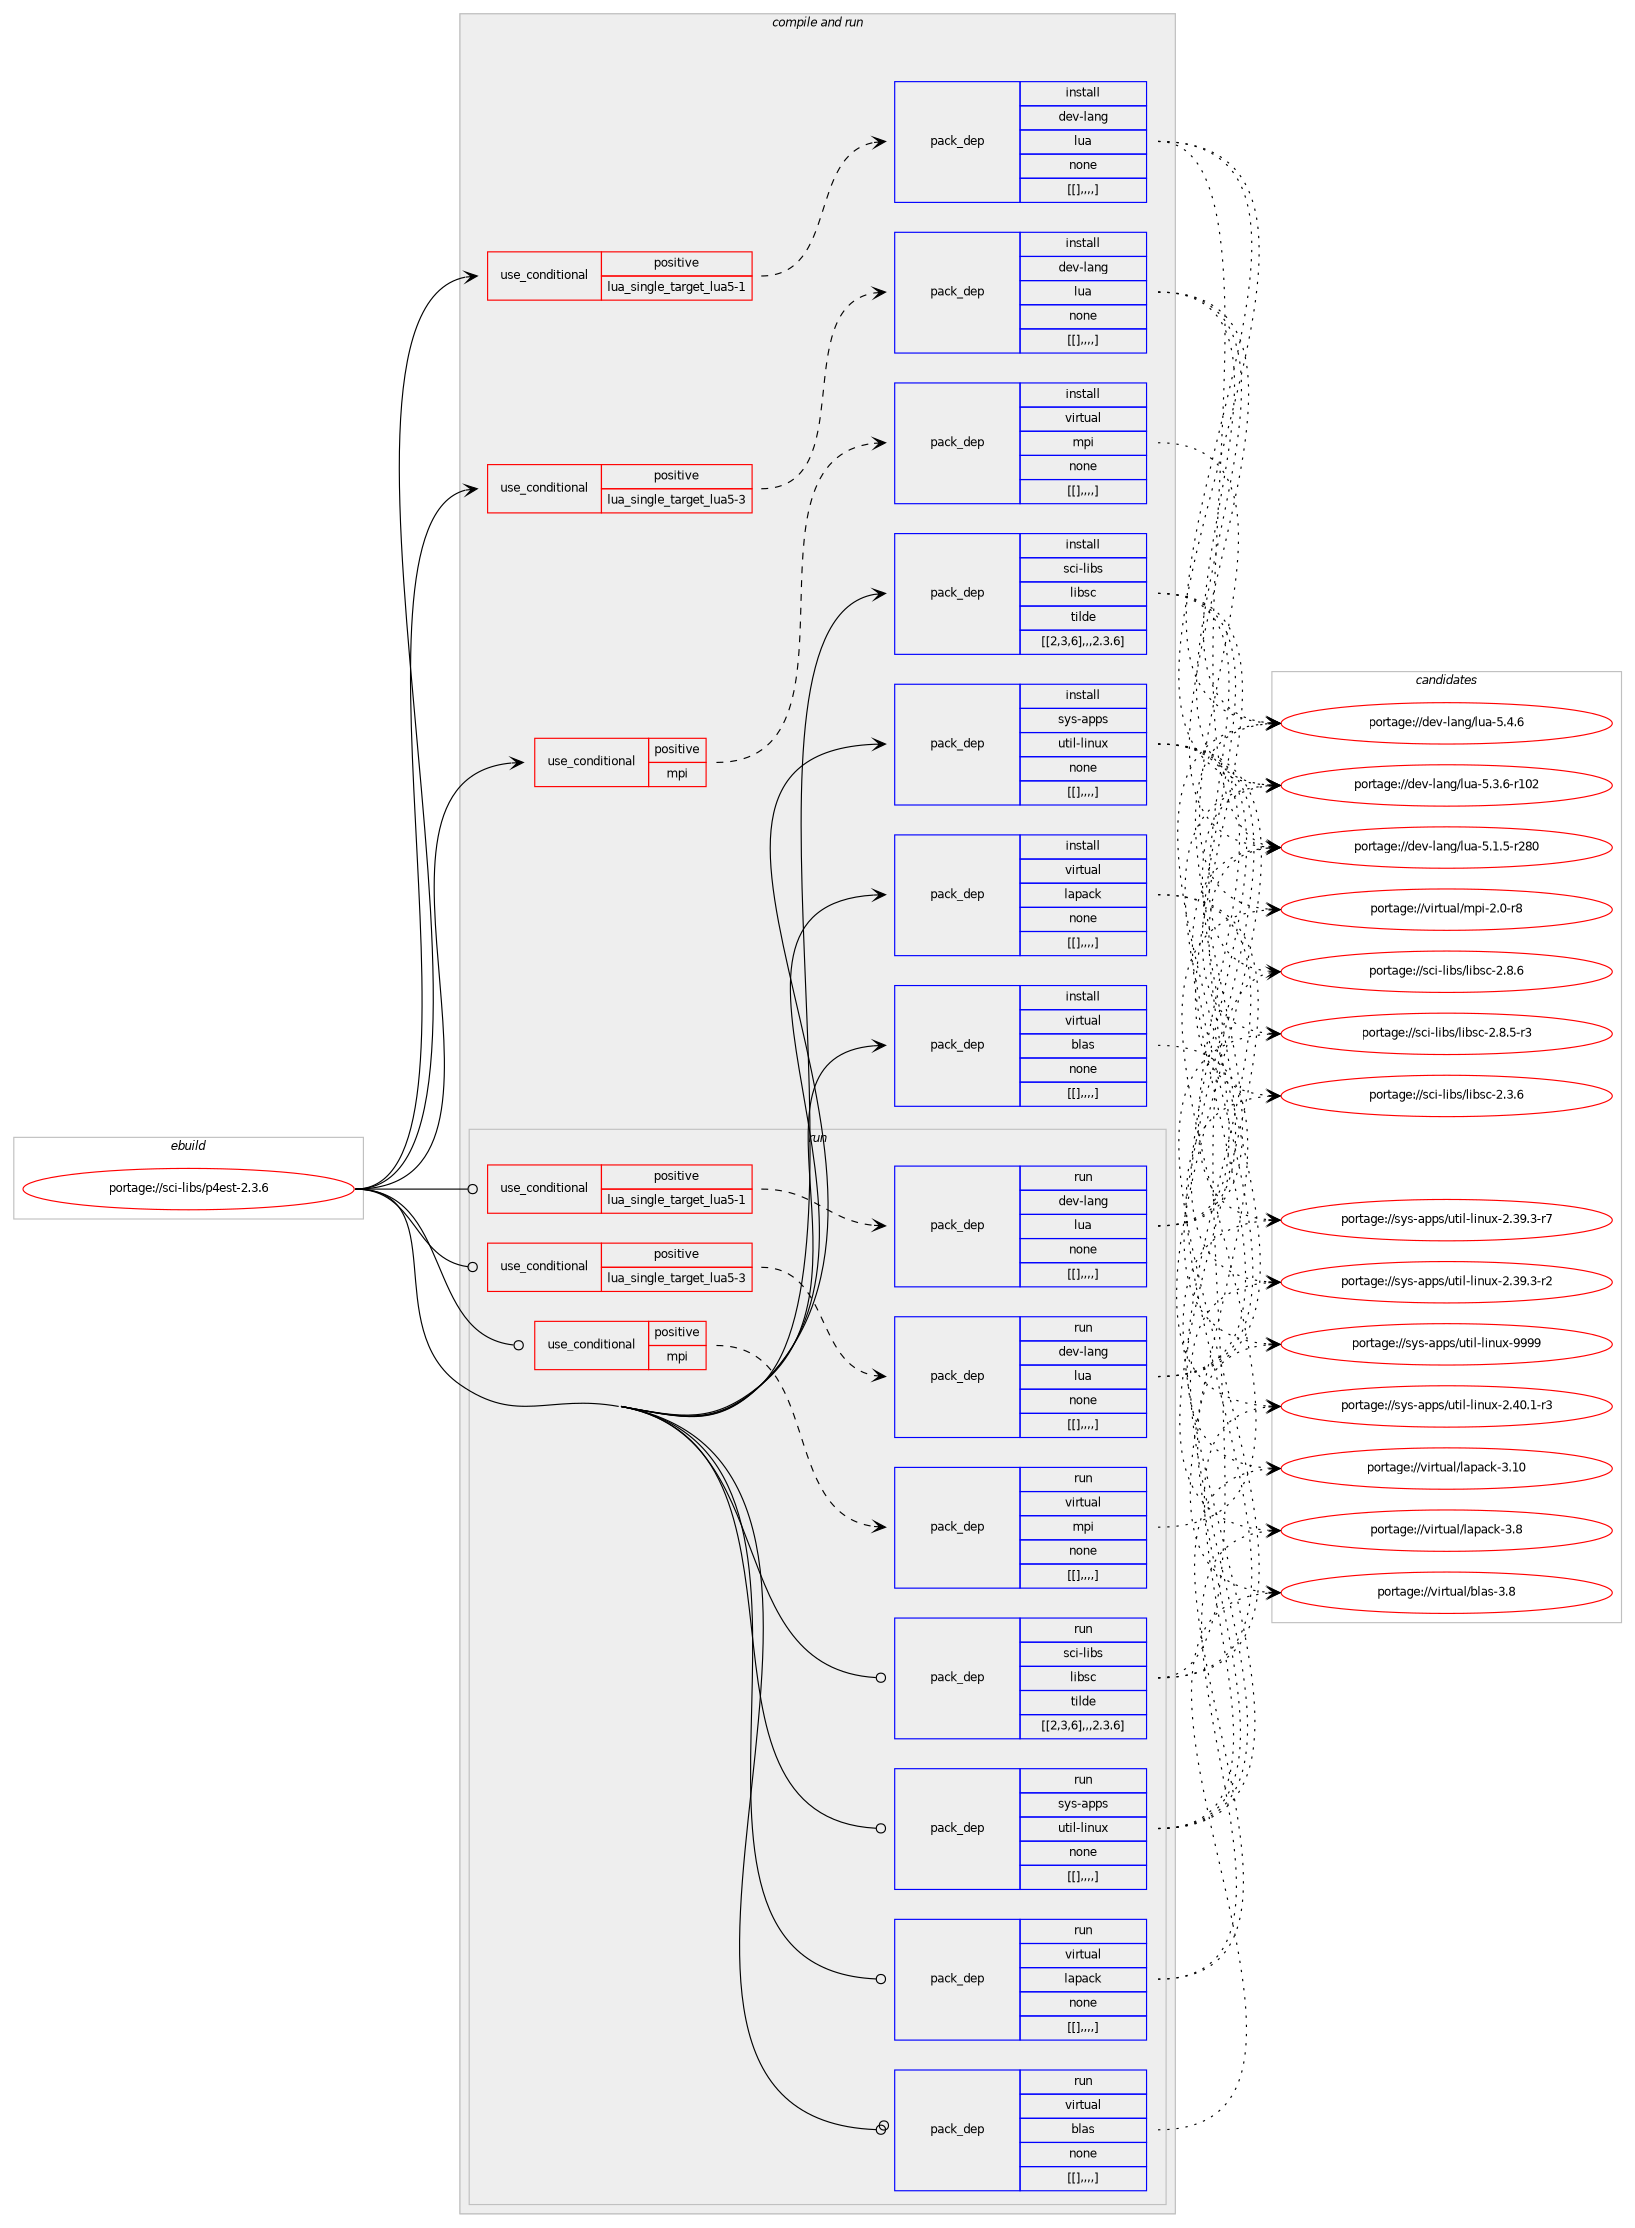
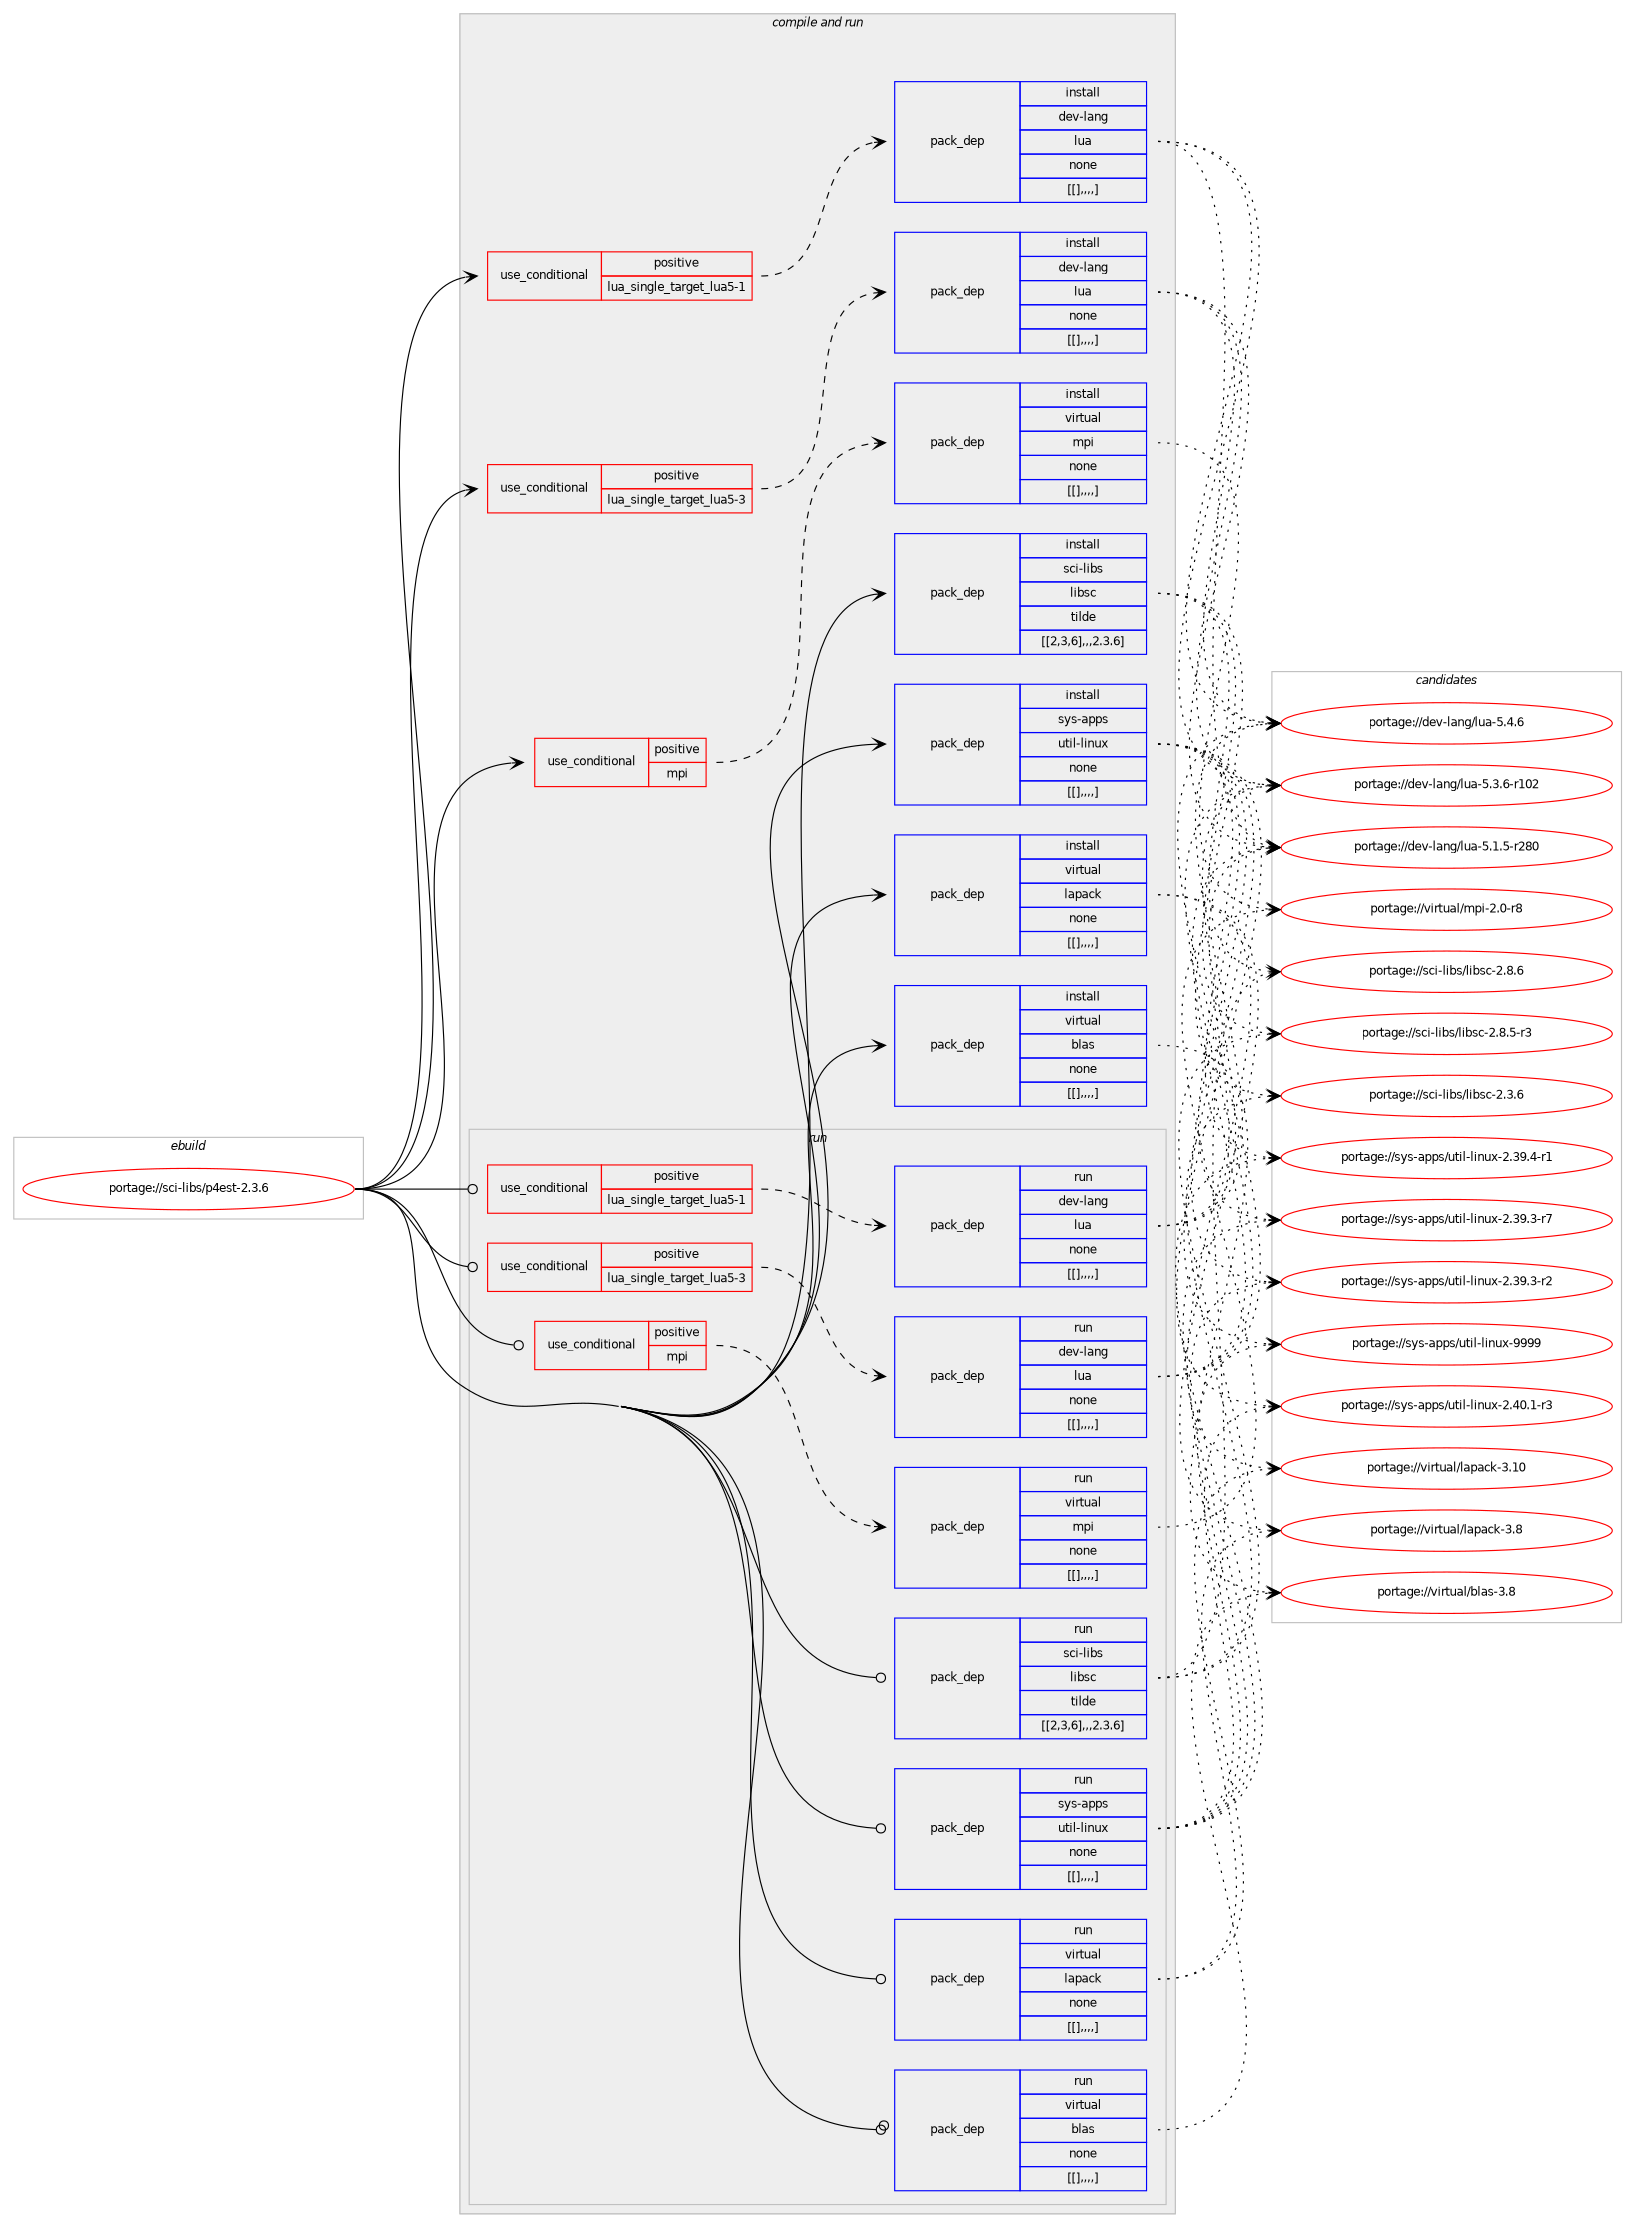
none -> (1447, 1158)
